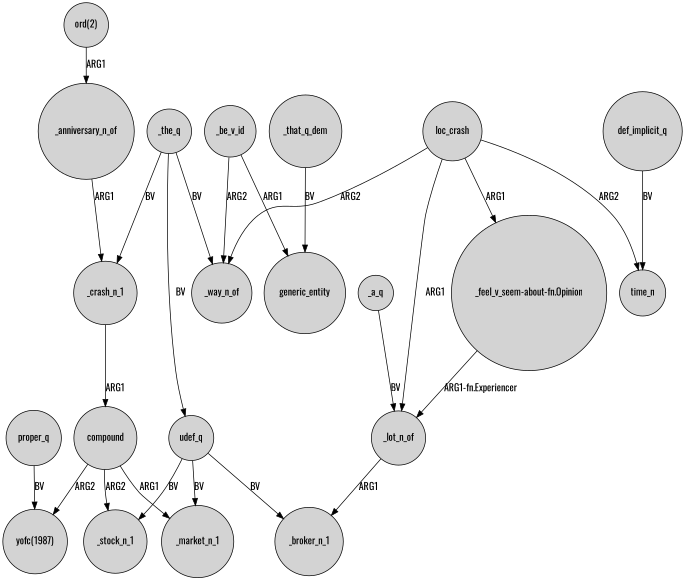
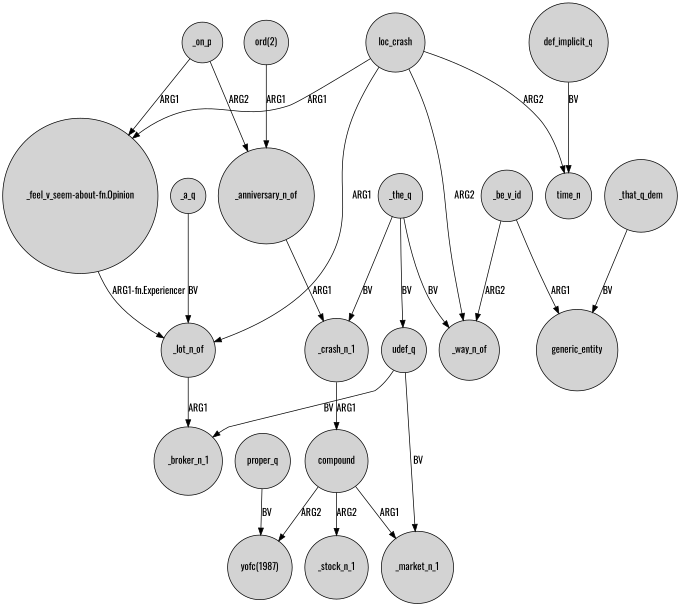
none -> (202, 43)
(165, 488) -> none
